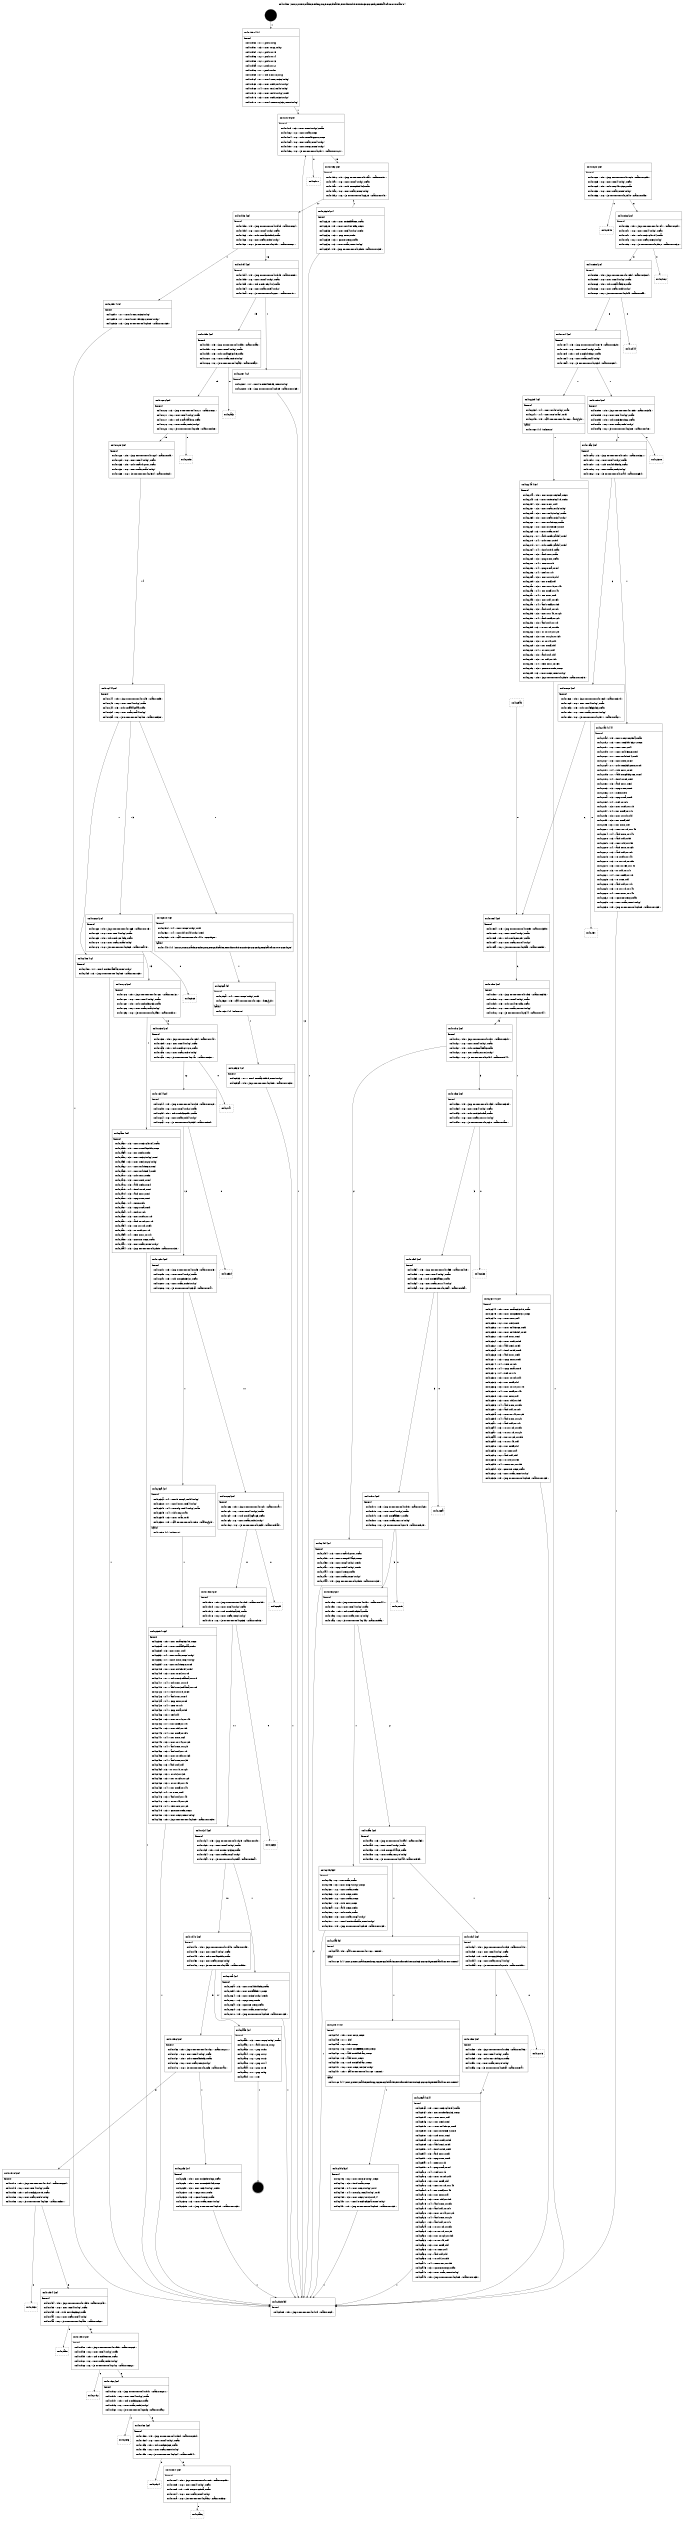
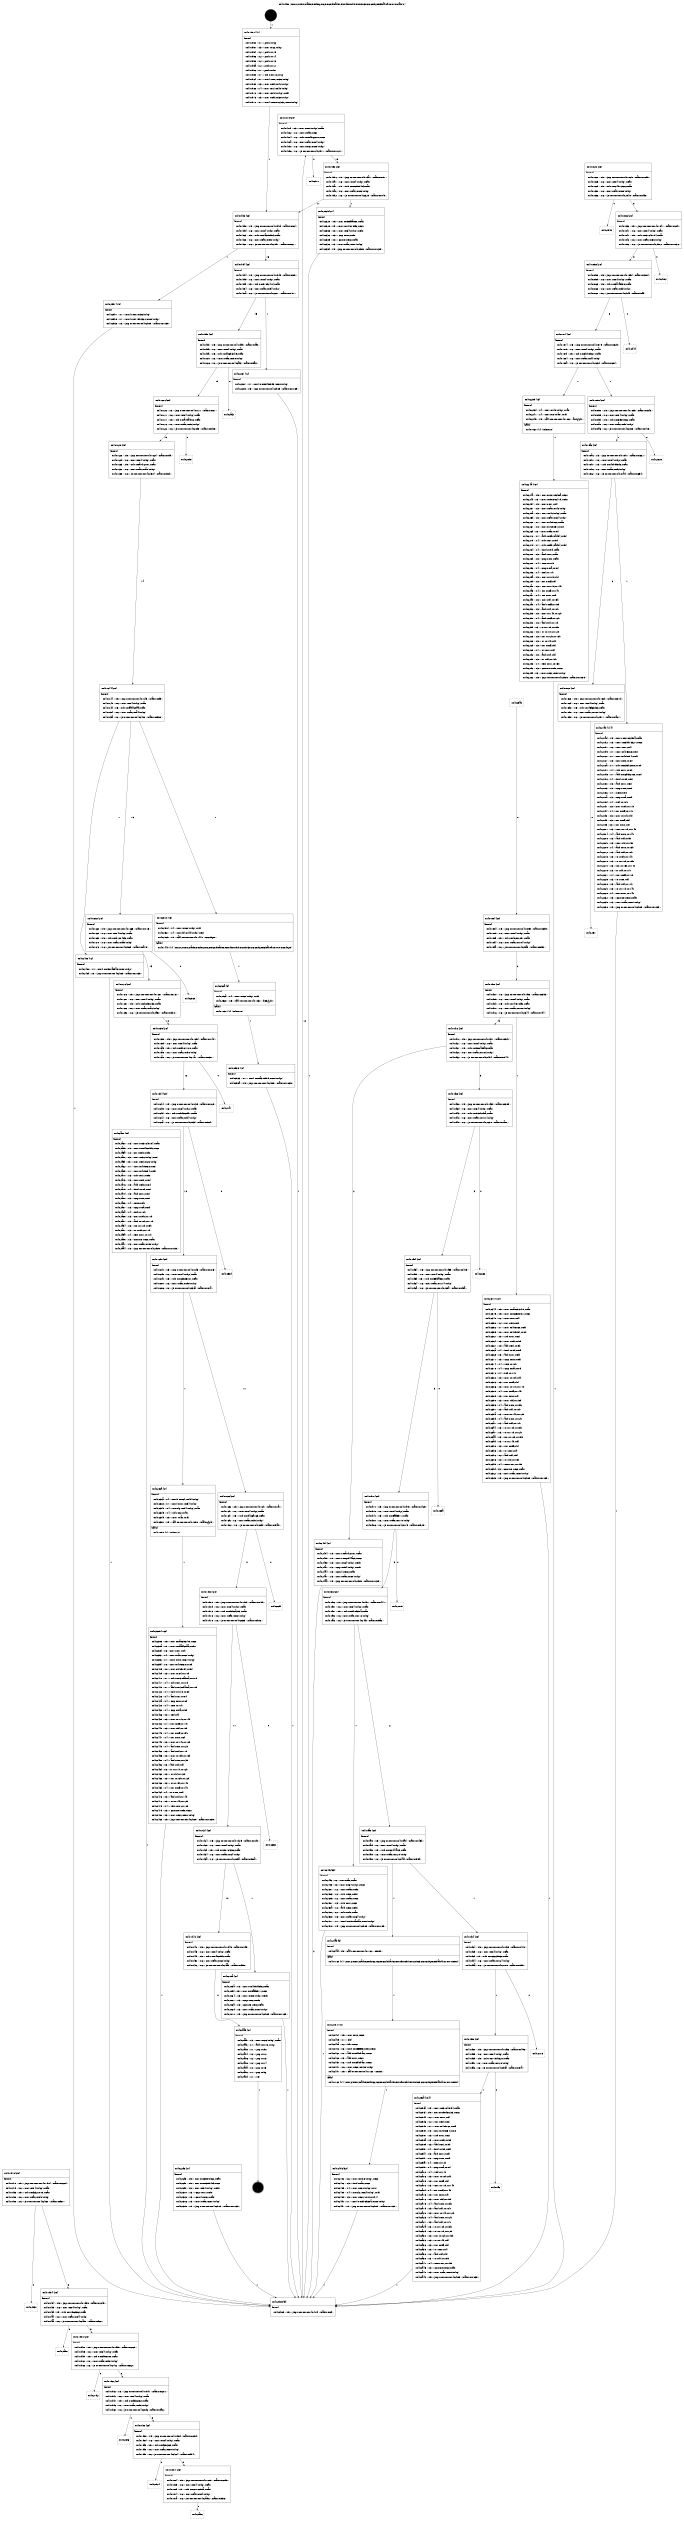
(296, 110) -> (268, 158)
(353, 204) -> (350, 203)
(556, 812) -> none
(147, 1072) -> none
(198, 2054) -> none
none -> (495, 2187)
